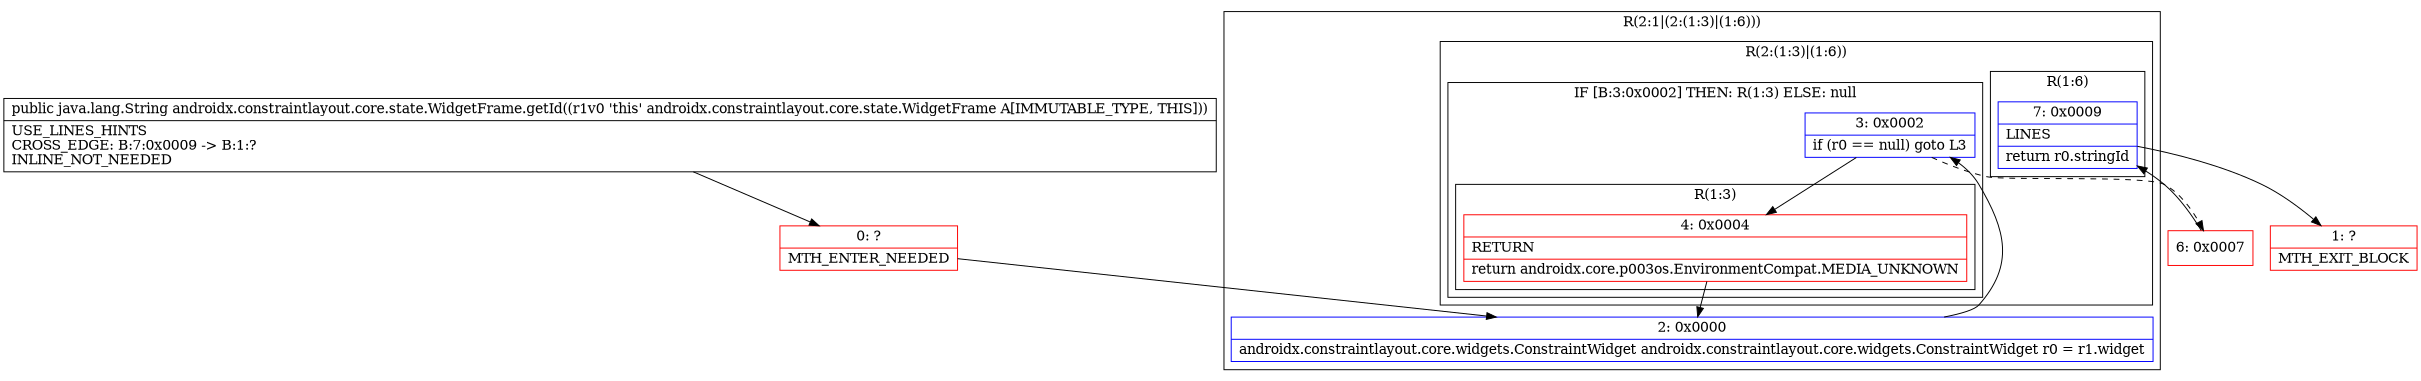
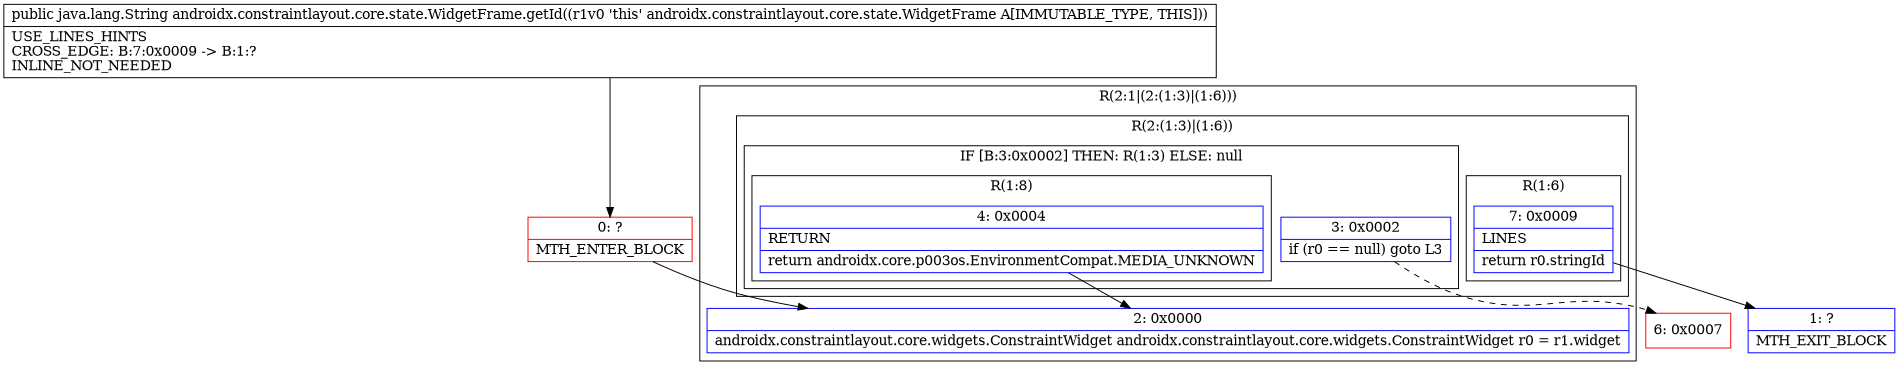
(1824, 178) -> none
(1715, 195) -> (1012, 187)
(2177, 197) -> none
(1715, 248) -> (1012, 239)
(2344, 248) -> (1821, 331)
(2002, 249) -> none
(869, 259) -> (610, 250)
